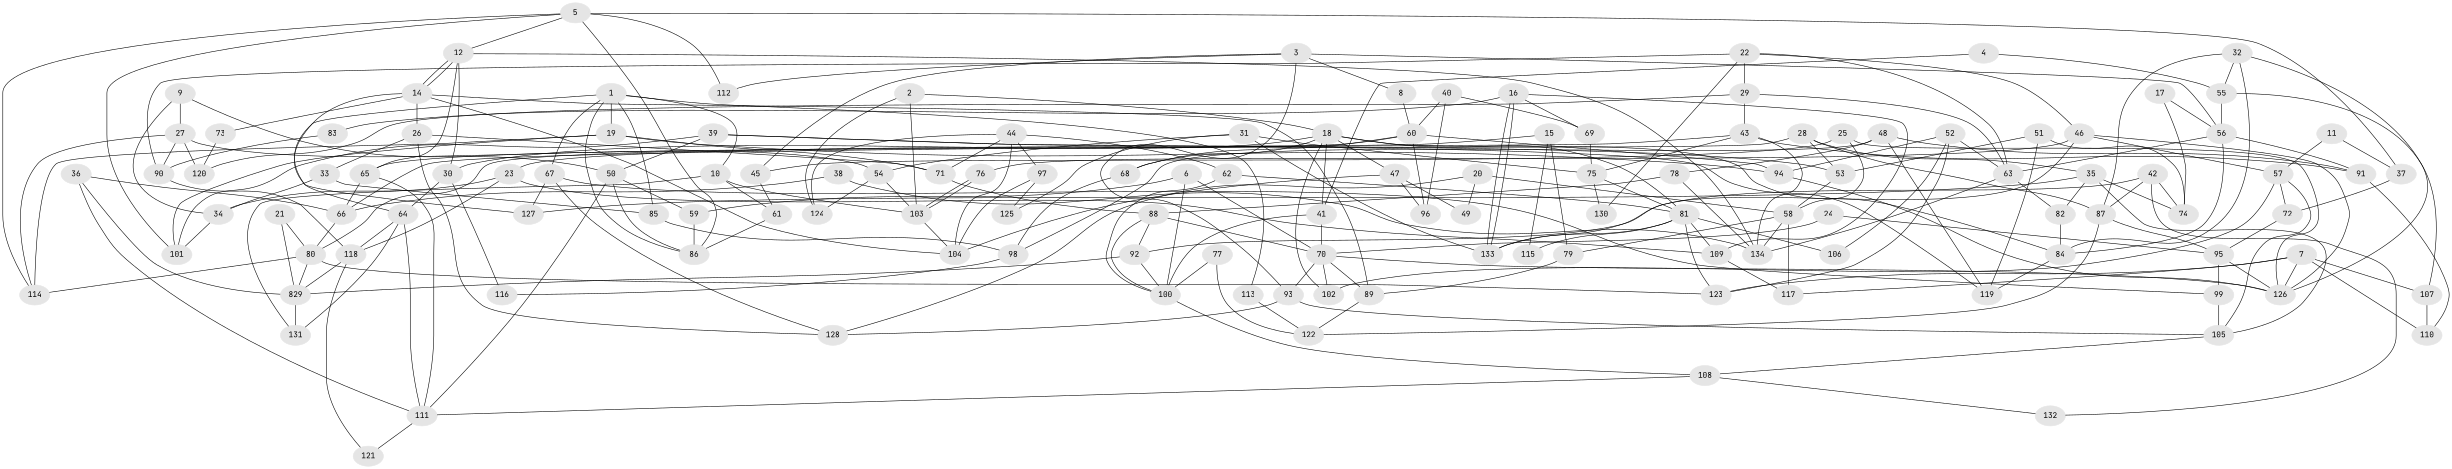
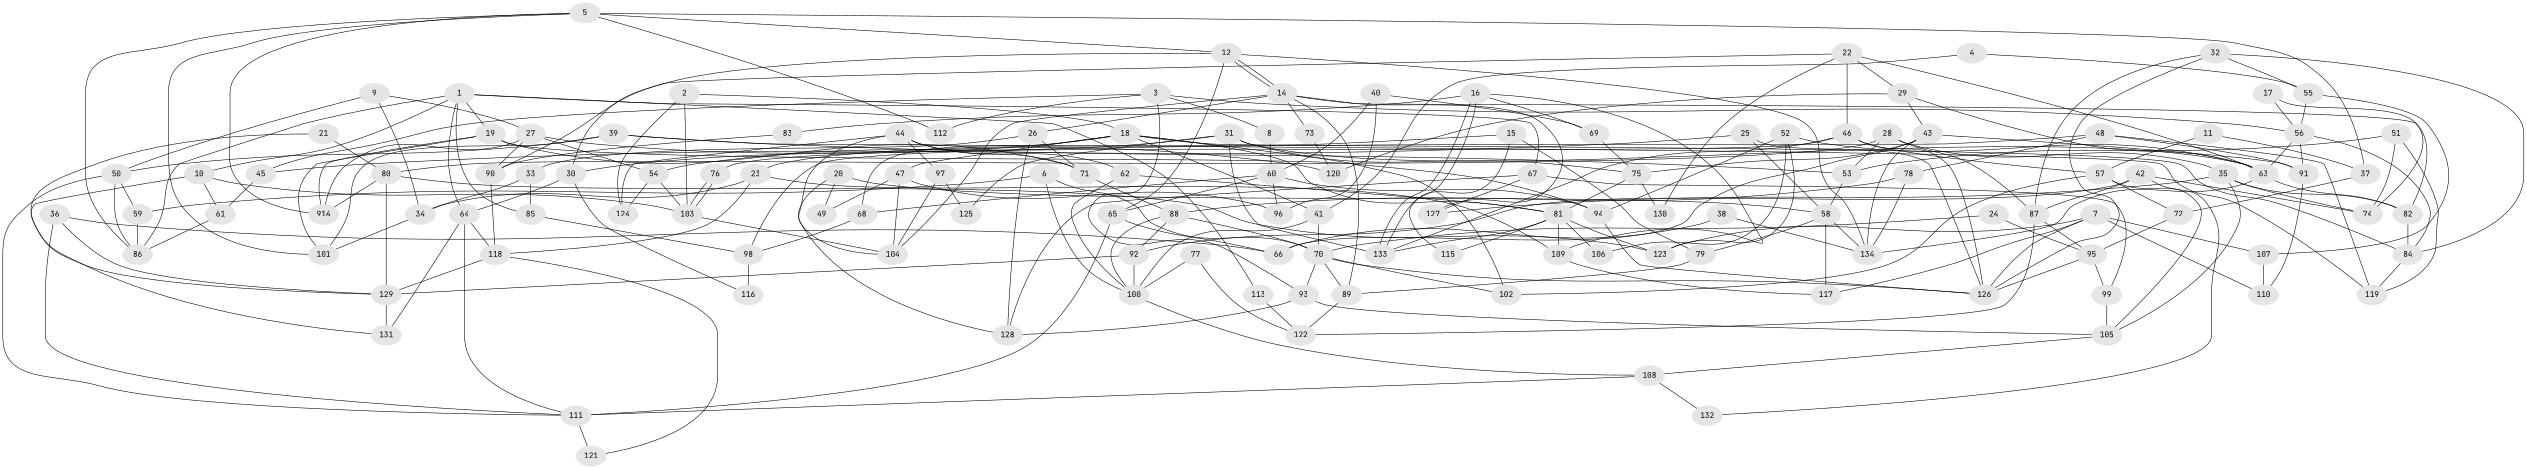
none -> (1809, 106)
none -> (1746, 154)
(326, 235) -> none
(35, 295) -> (324, 214)
(296, 295) -> (386, 295)
